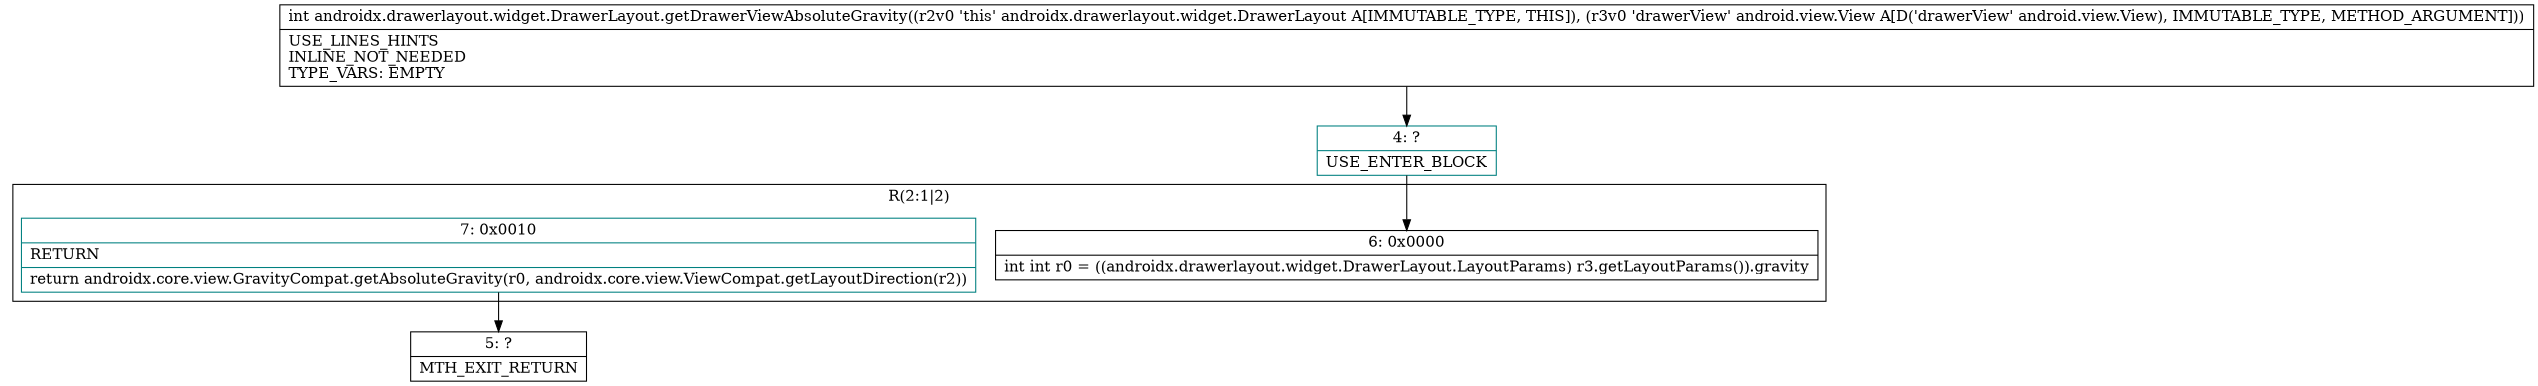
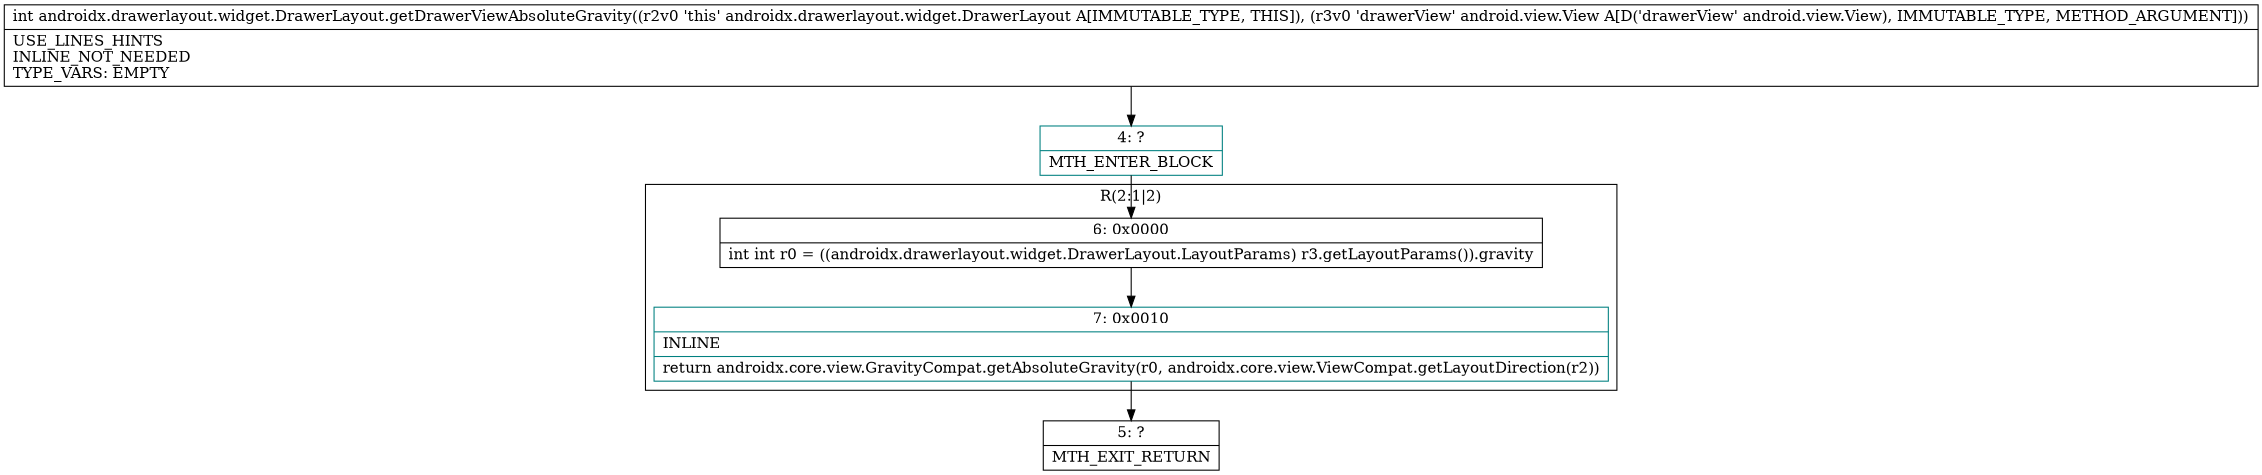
(1407, 162) -> (1131, 162)
(65, 255) -> (692, 344)
none -> (1131, 282)
